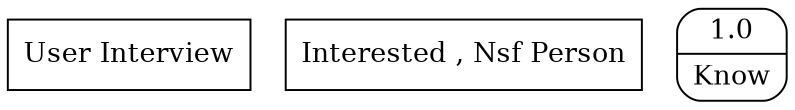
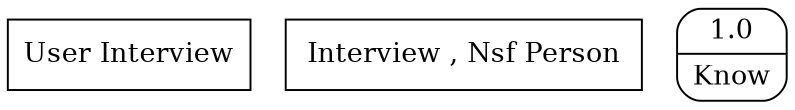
(464, 55) -> (464, 55)
